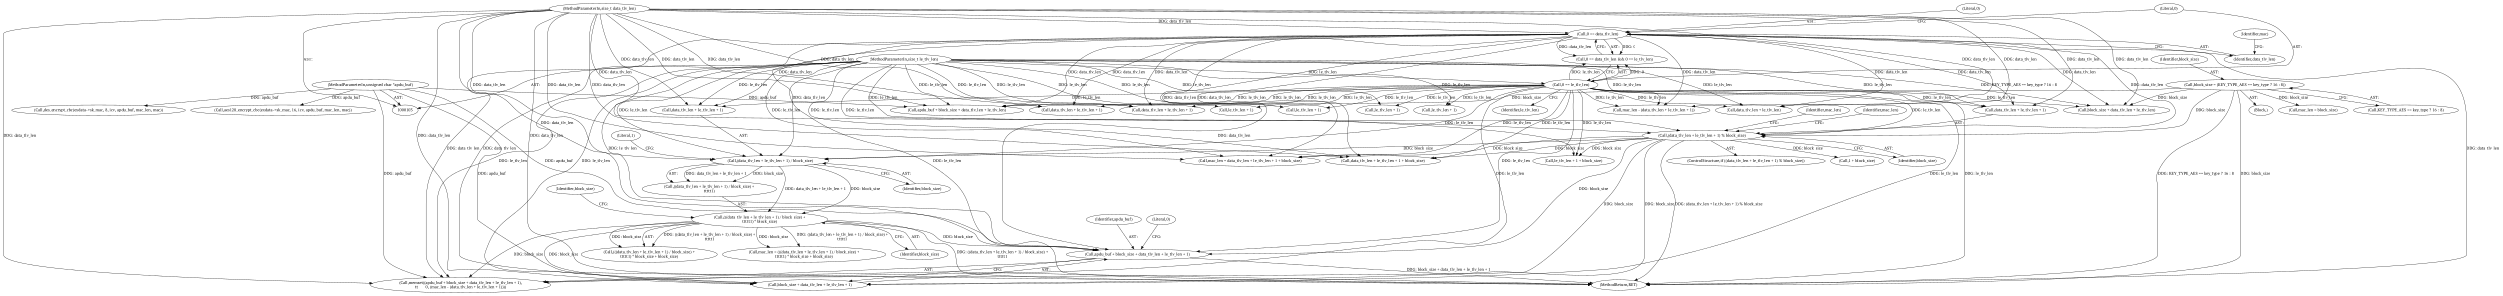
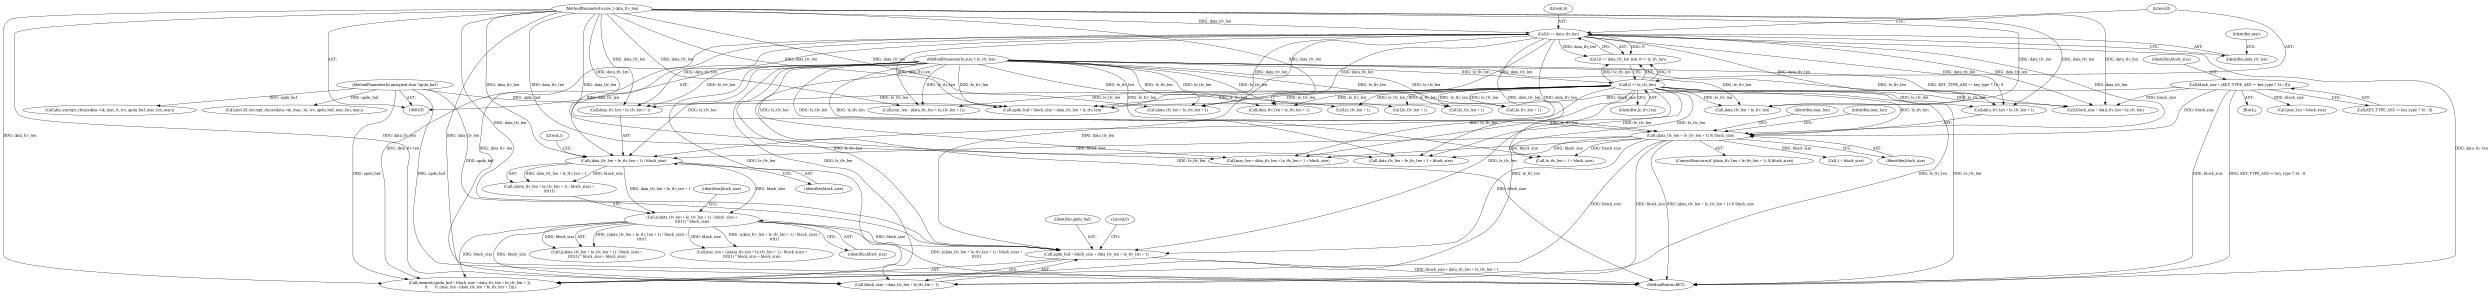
none -> (1649, 99)
